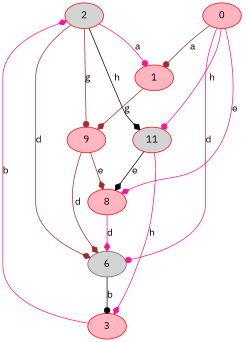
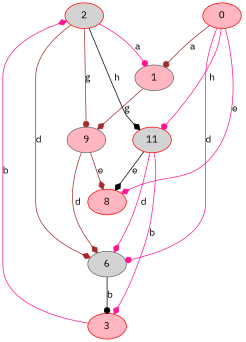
(154, 78) -> (154, 78)
(86, 140) -> (86, 140)
(107, 229) -> (138, 200)
(152, 233) -> (152, 233)
